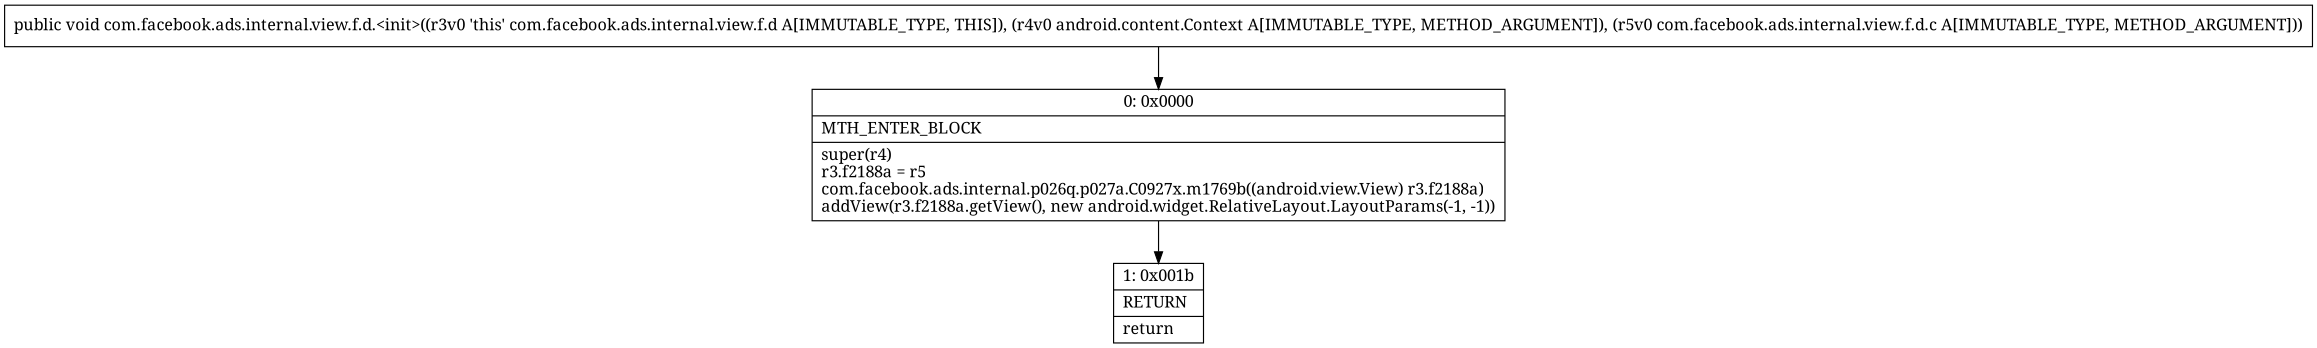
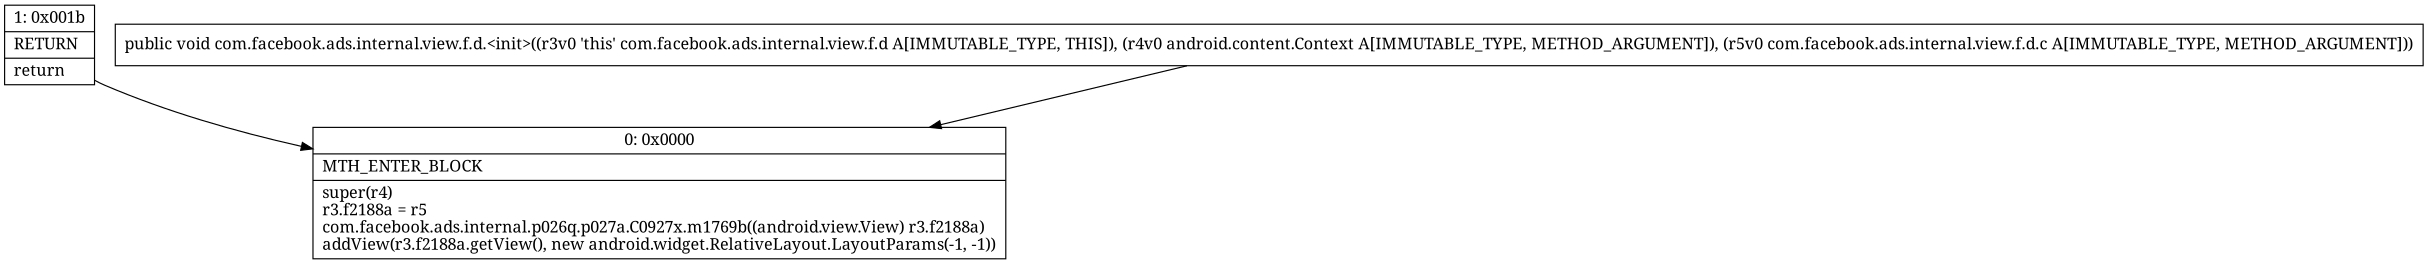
(1159, 236) -> (196, 118)
